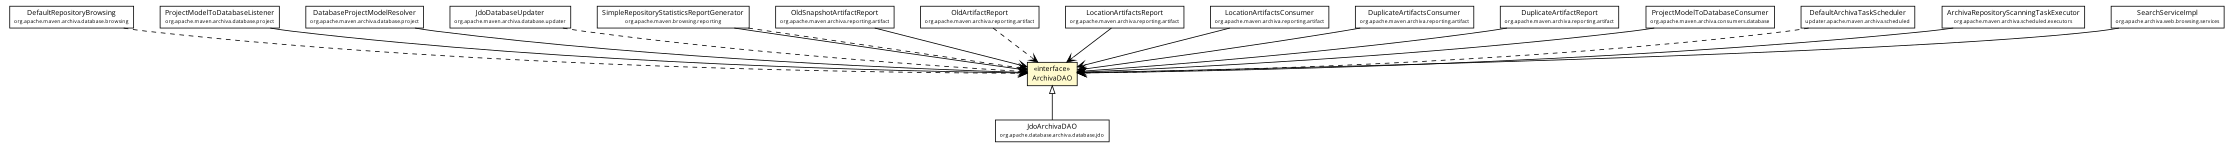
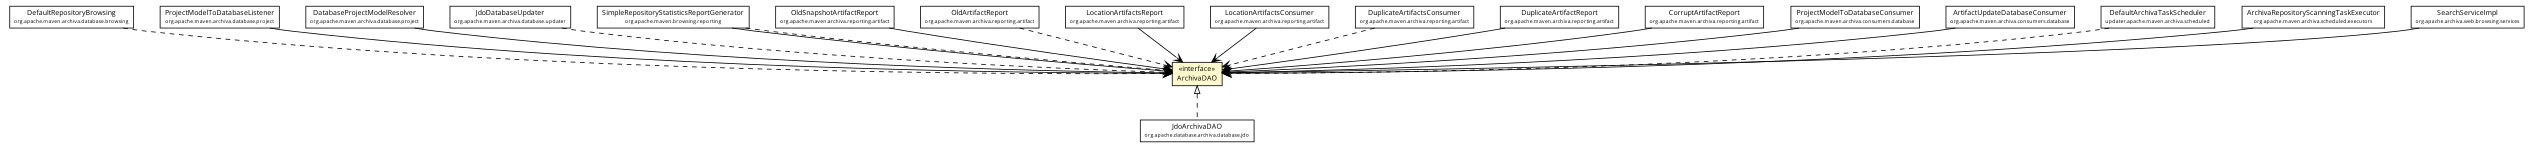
none -> (1704, 17)
none -> (2010, 17)
(1223, 50) -> (1302, 47)
(1052, 107) -> (1197, 107)
